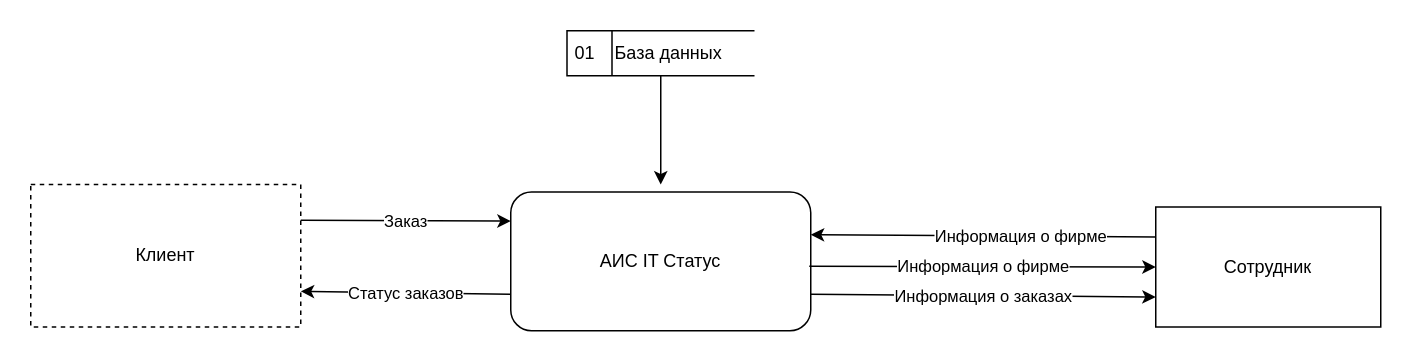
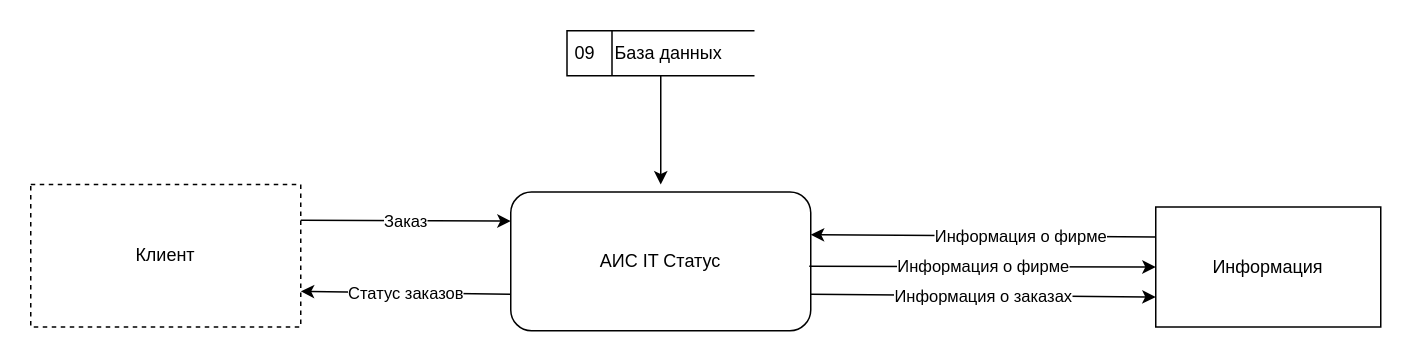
(643, 53) -> (643, 53)
(1268, 268) -> (1268, 268)
